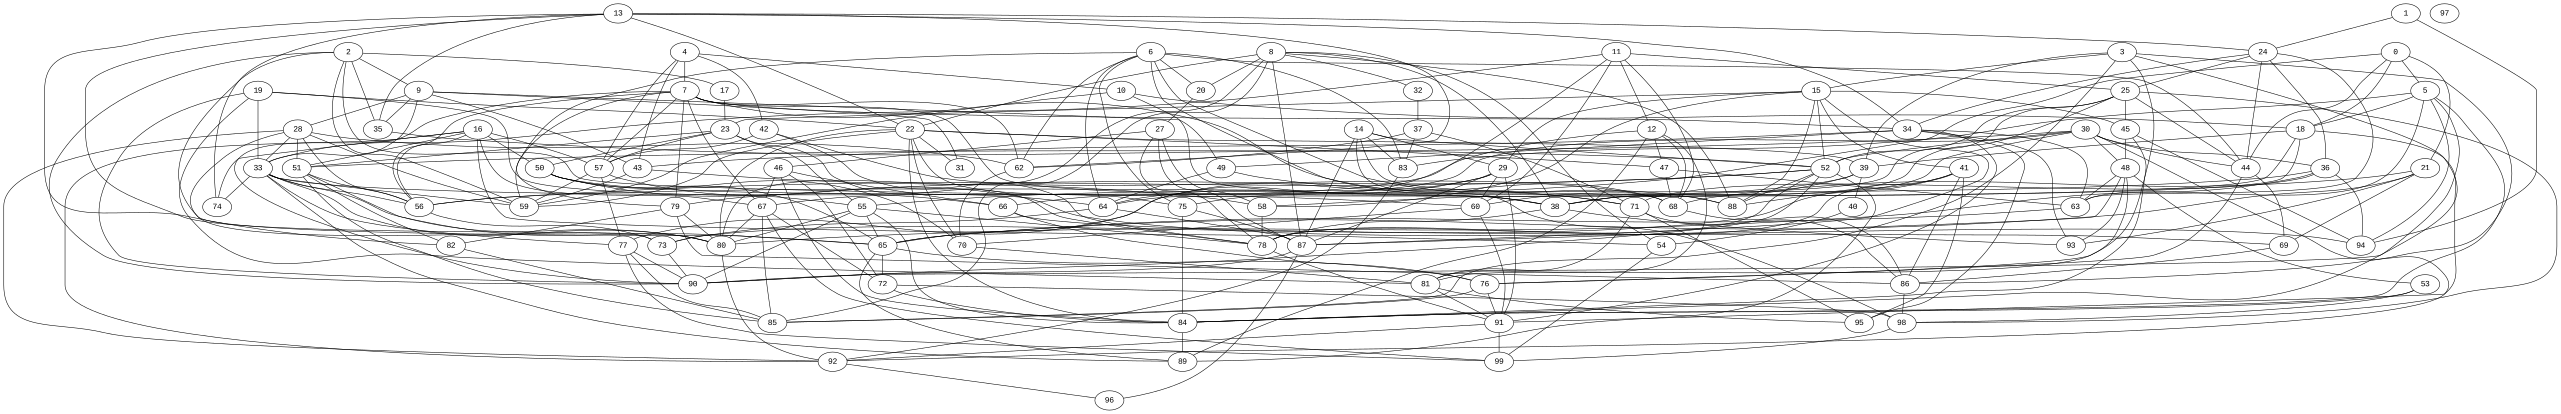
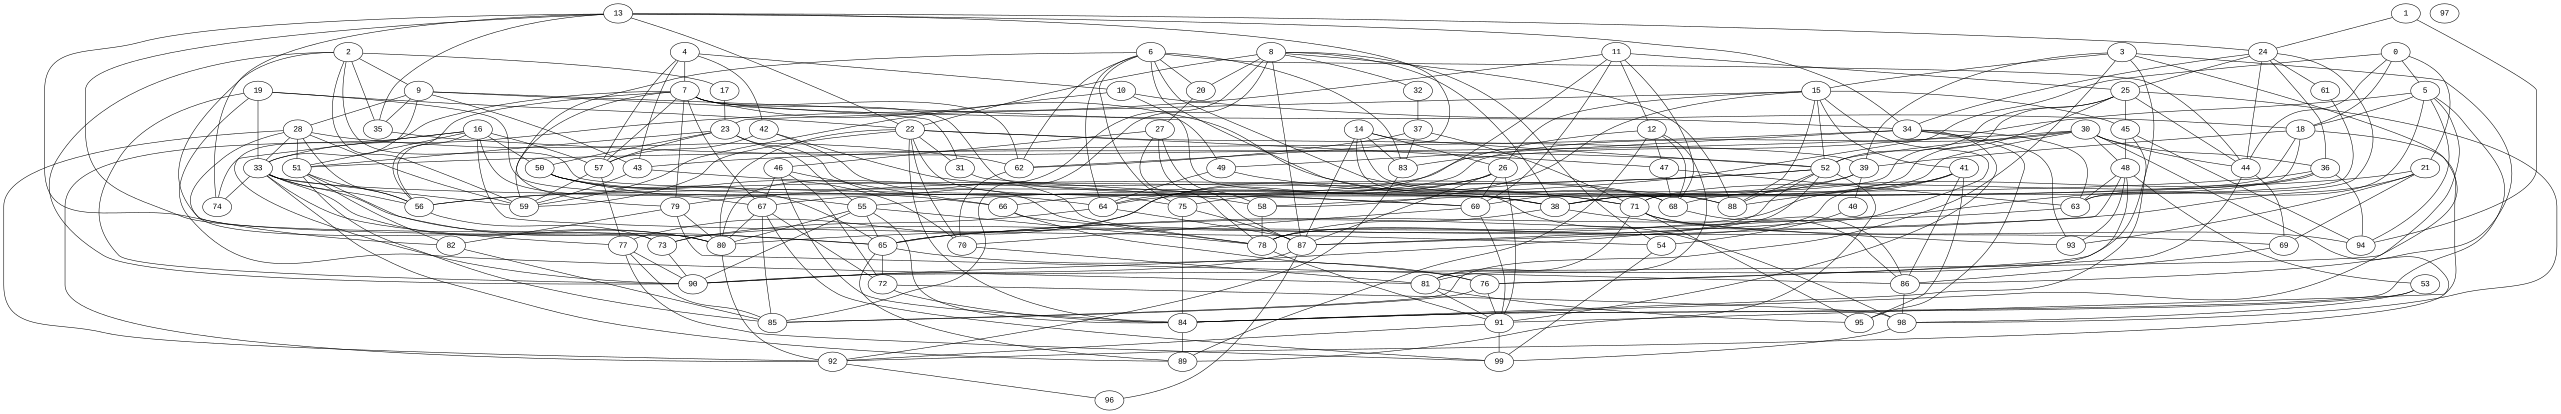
none -> (2325, 91)
(1503, 168) -> (1503, 168)
none -> (1216, 193)
(1475, 235) -> (2101, 233)
